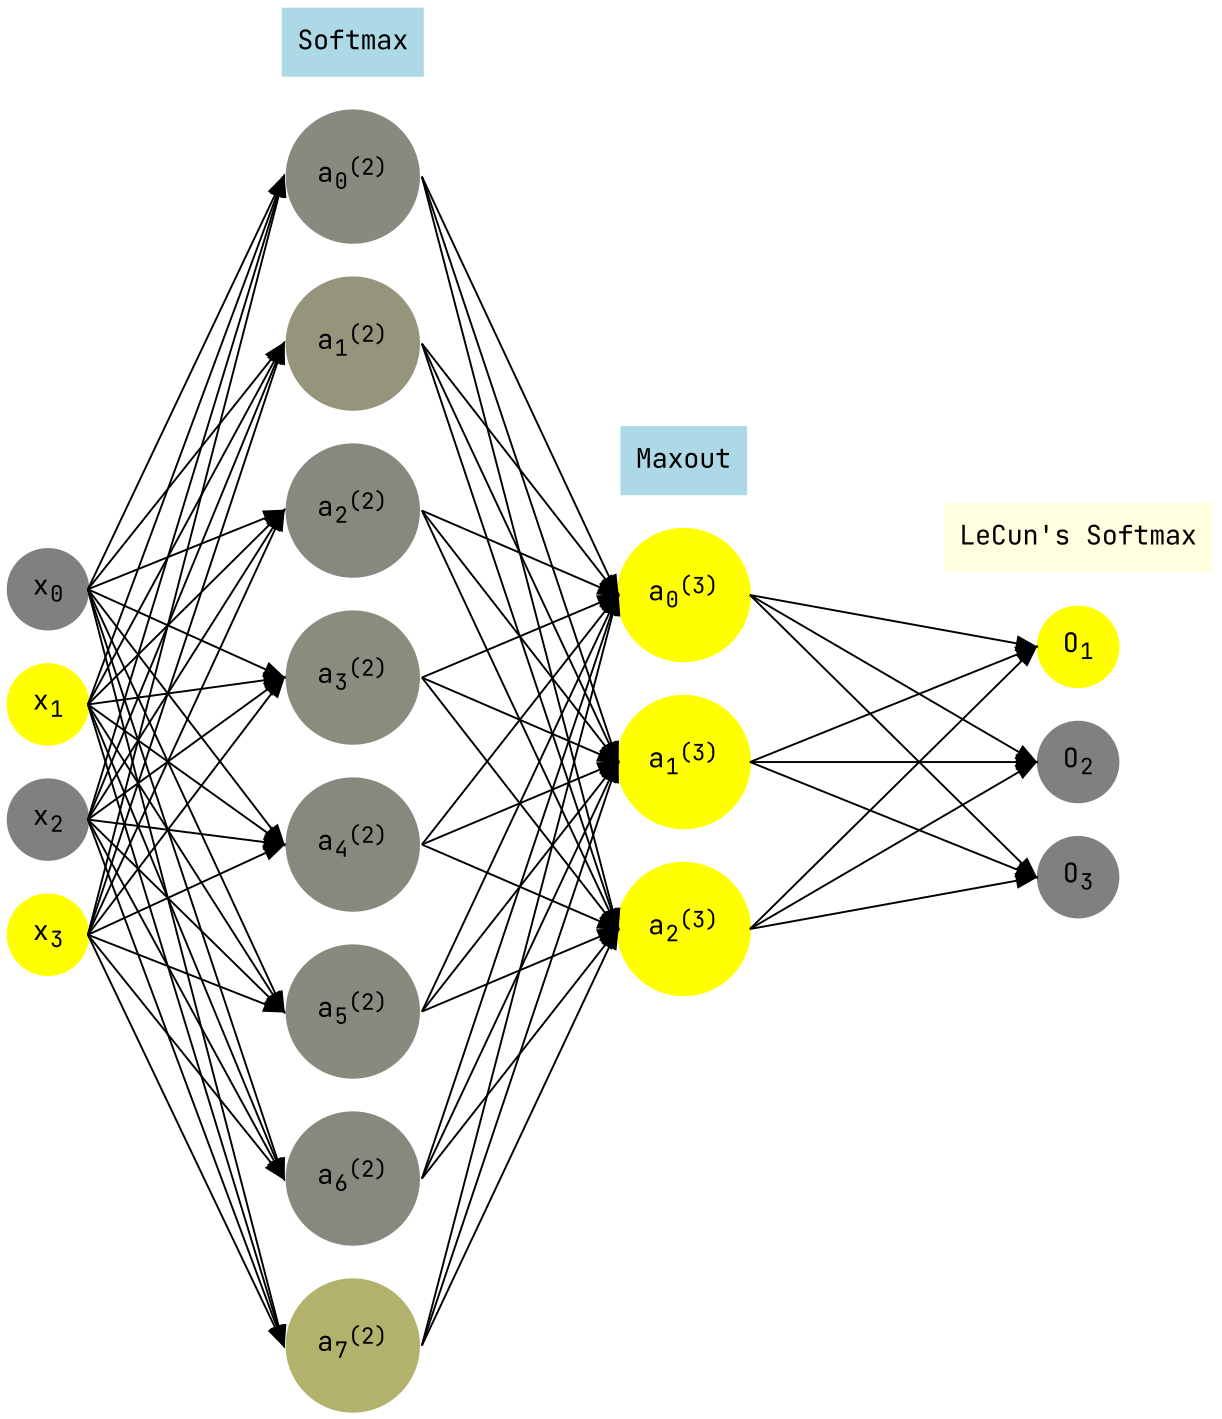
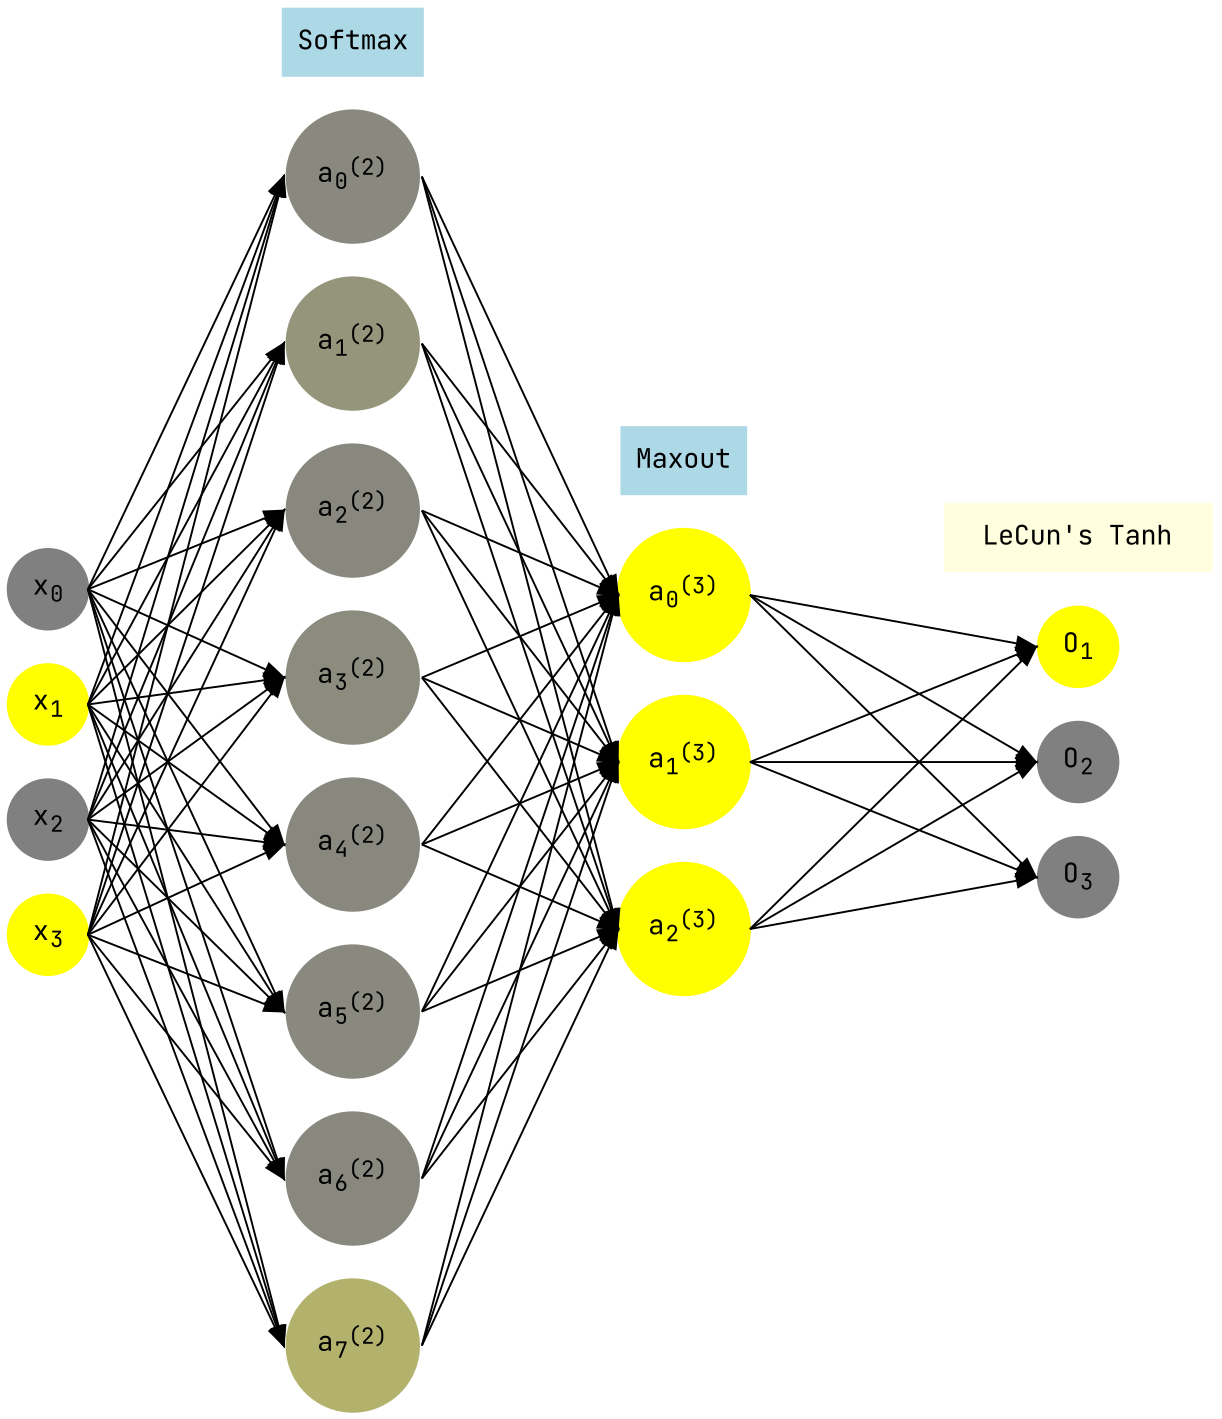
(1078, 537) -> (1078, 537)
